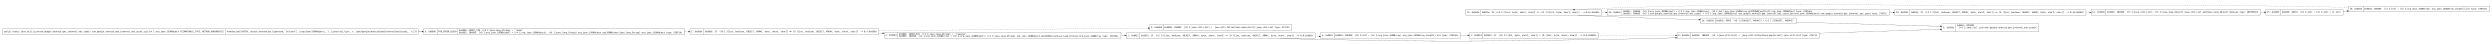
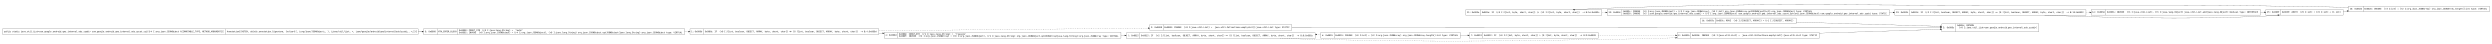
(1961, 5) -> (1961, 5)
(1638, 18) -> none
none -> (2161, 18)
none -> (1616, 28)
(1317, 36) -> (1319, 34)
(1478, 41) -> (1478, 41)
